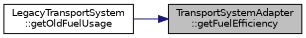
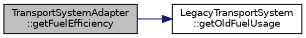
(146, 19) -> (150, 19)
